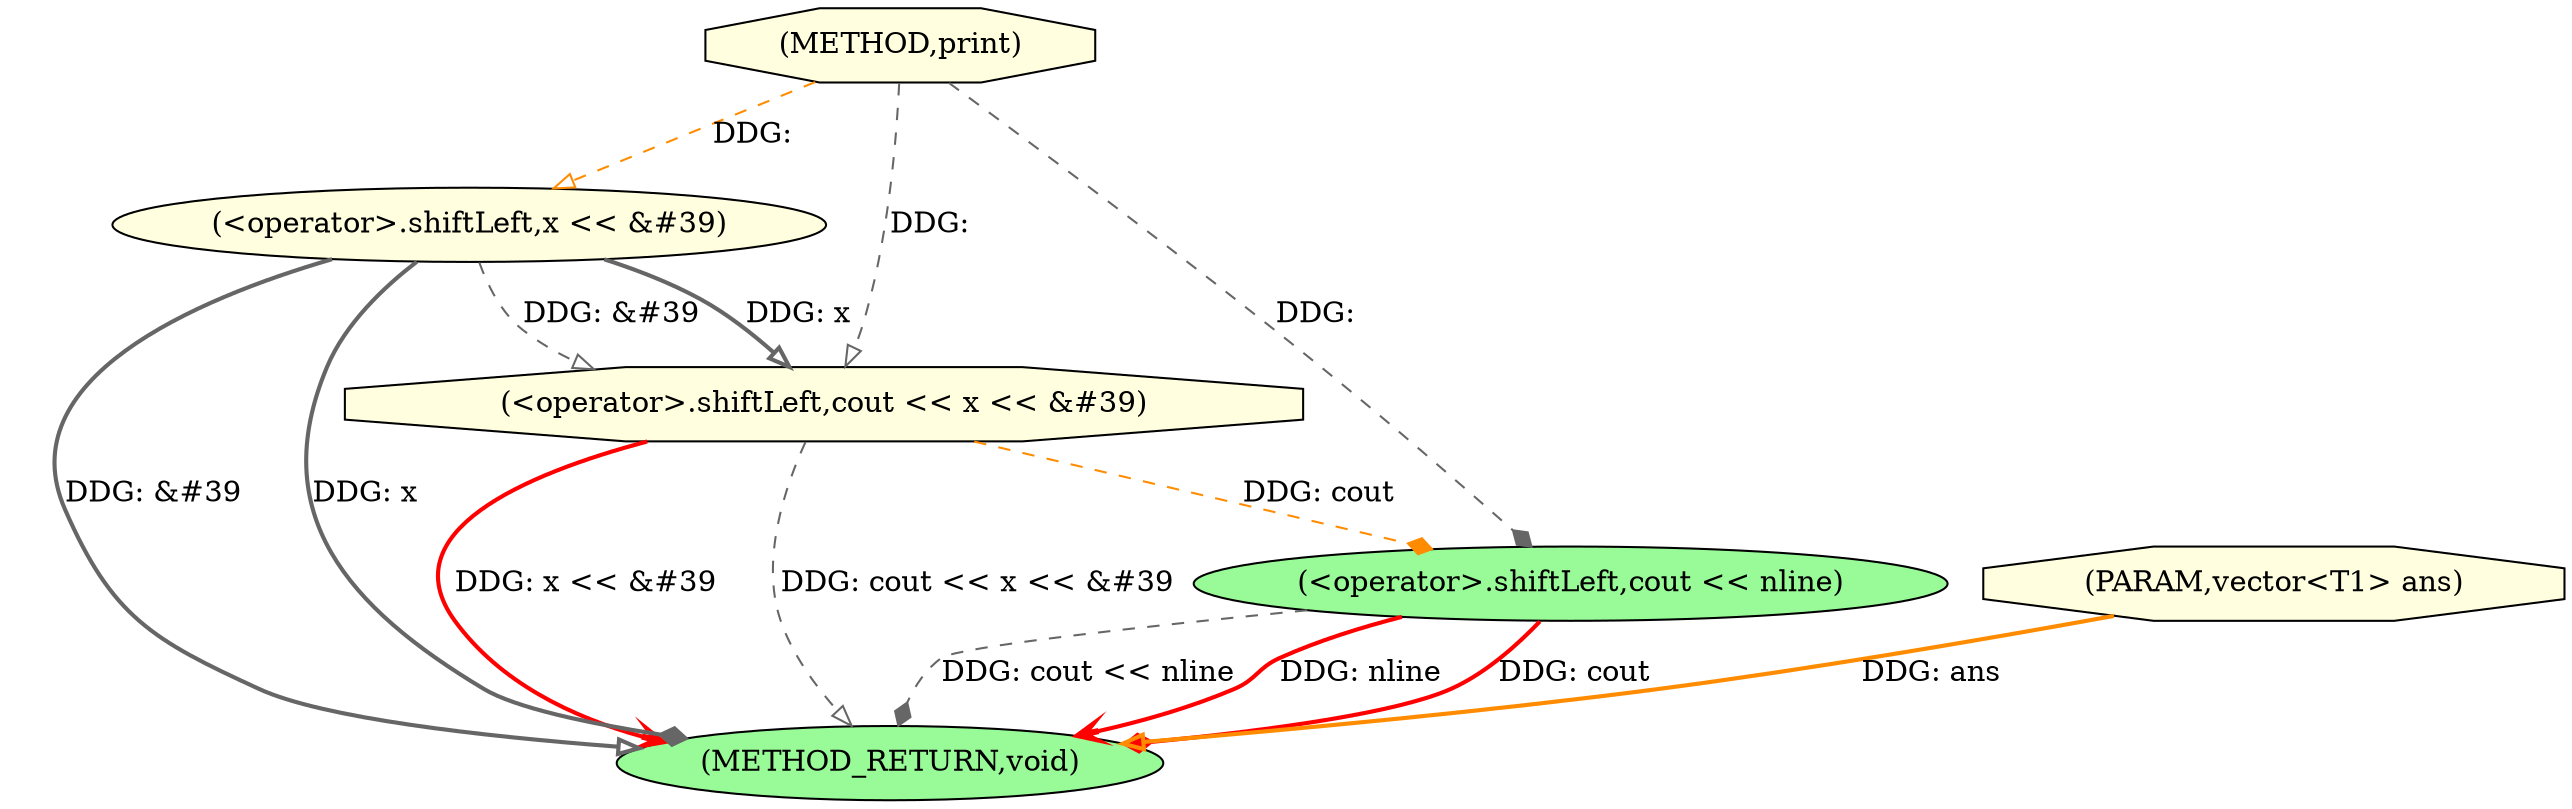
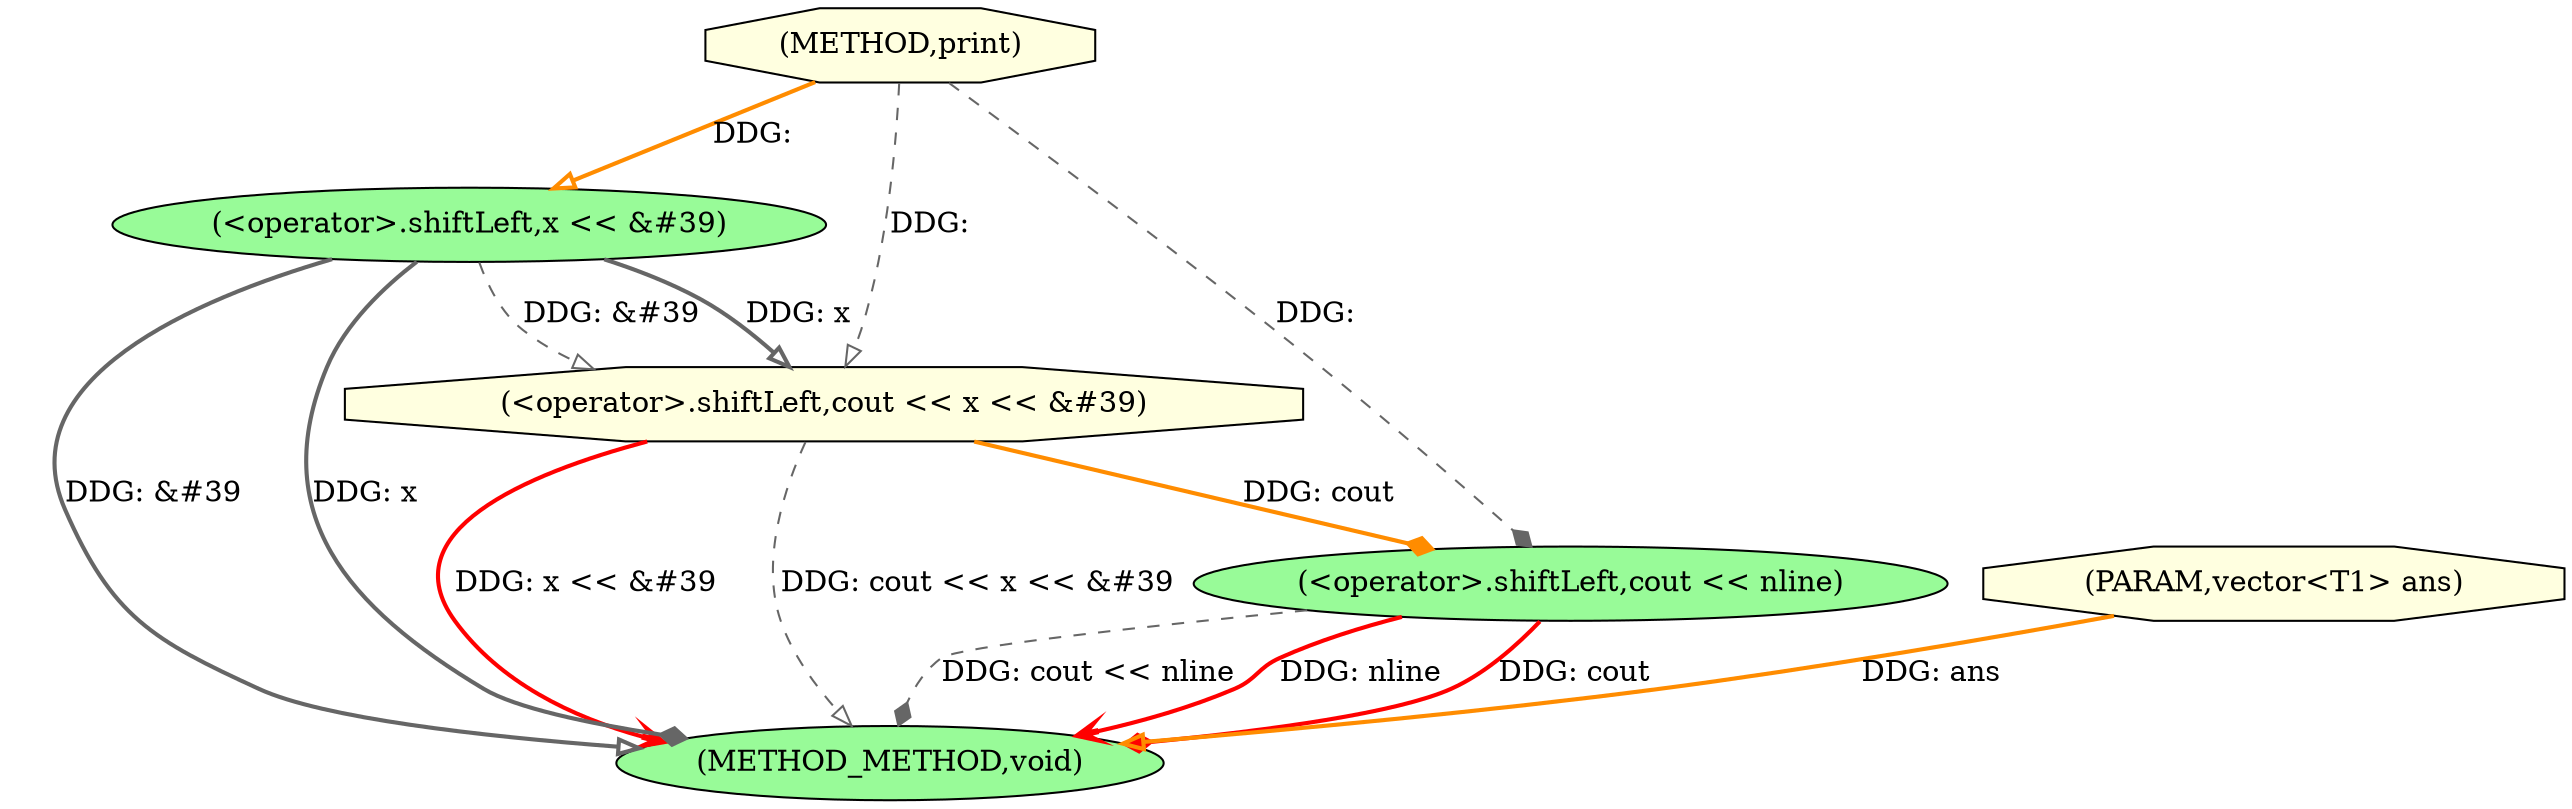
(694, 131) -> (694, 131)
(469, 225) -> (469, 225)
(1191, 492) -> (1191, 492)
(890, 763) -> (890, 763)
